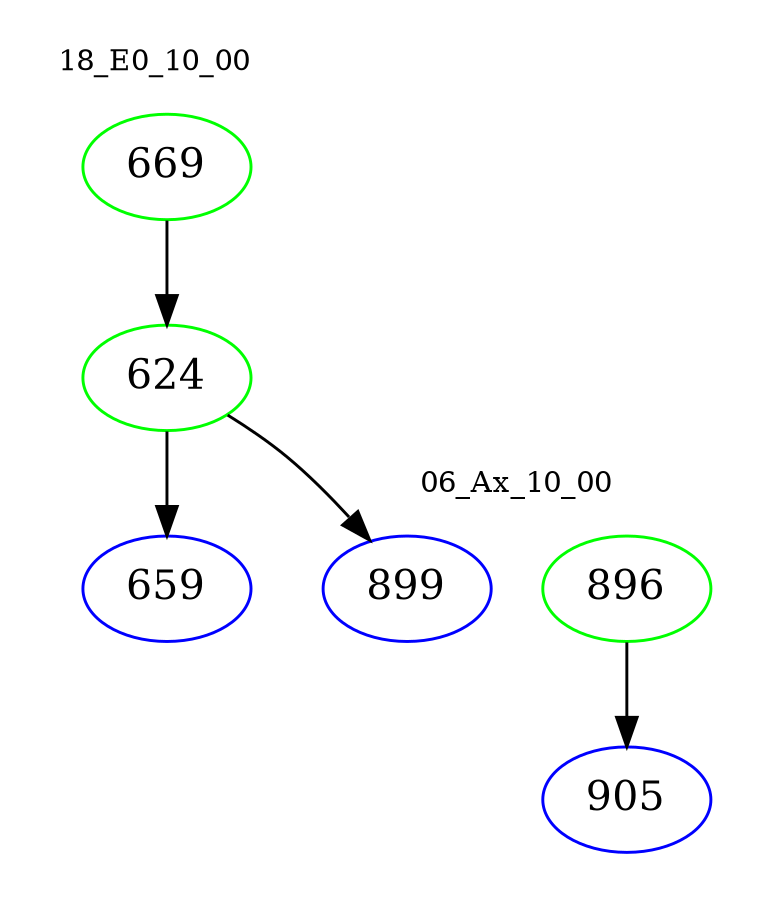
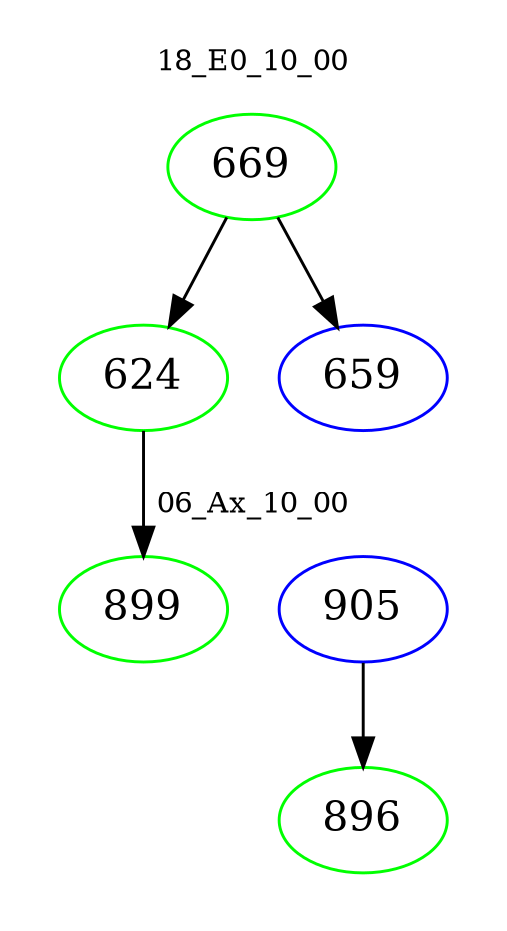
(167, 469) -> (300, 259)
(407, 589) -> (144, 609)
(627, 680) -> (363, 700)
